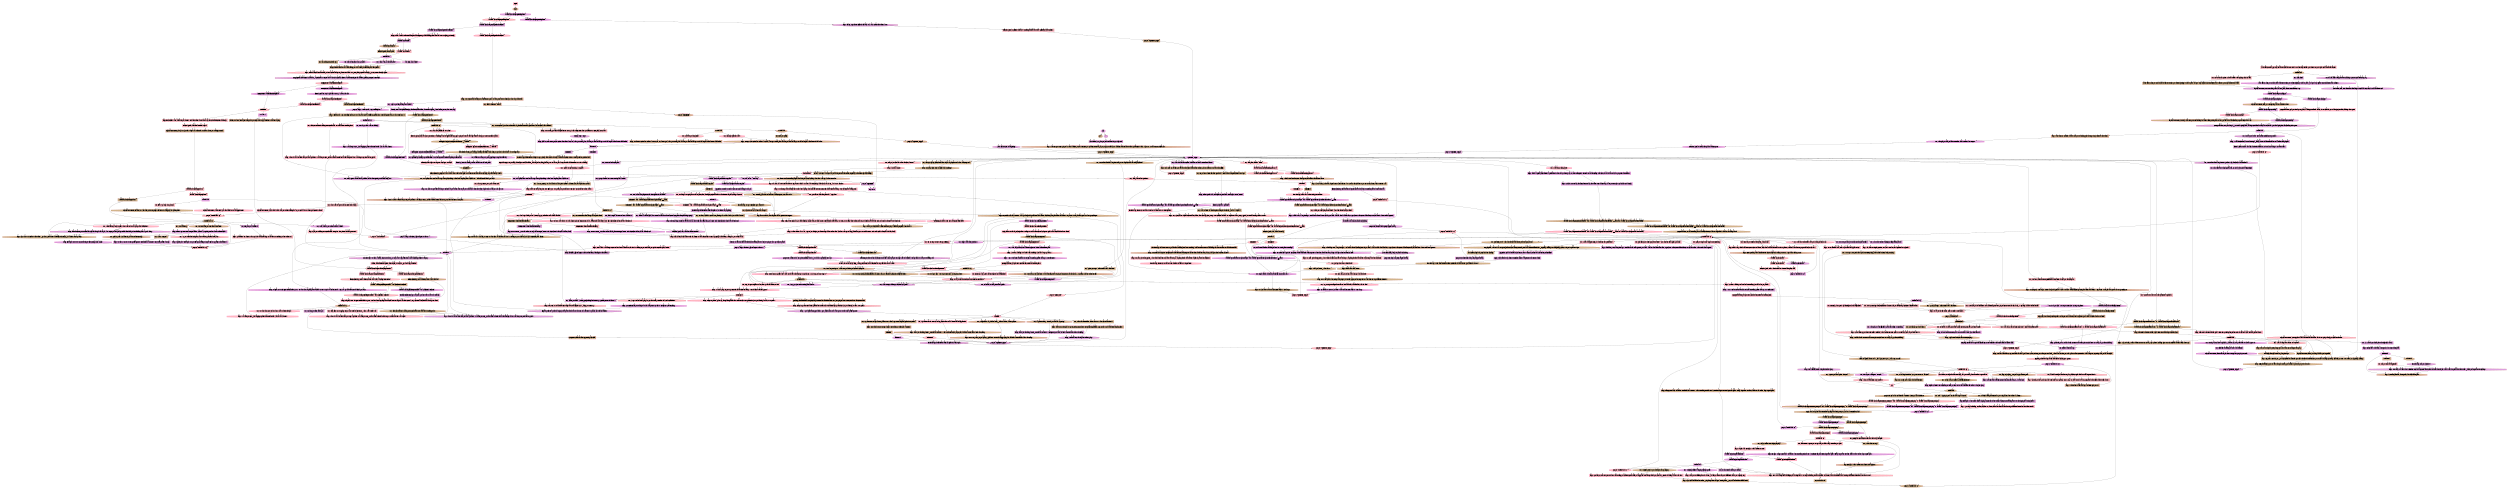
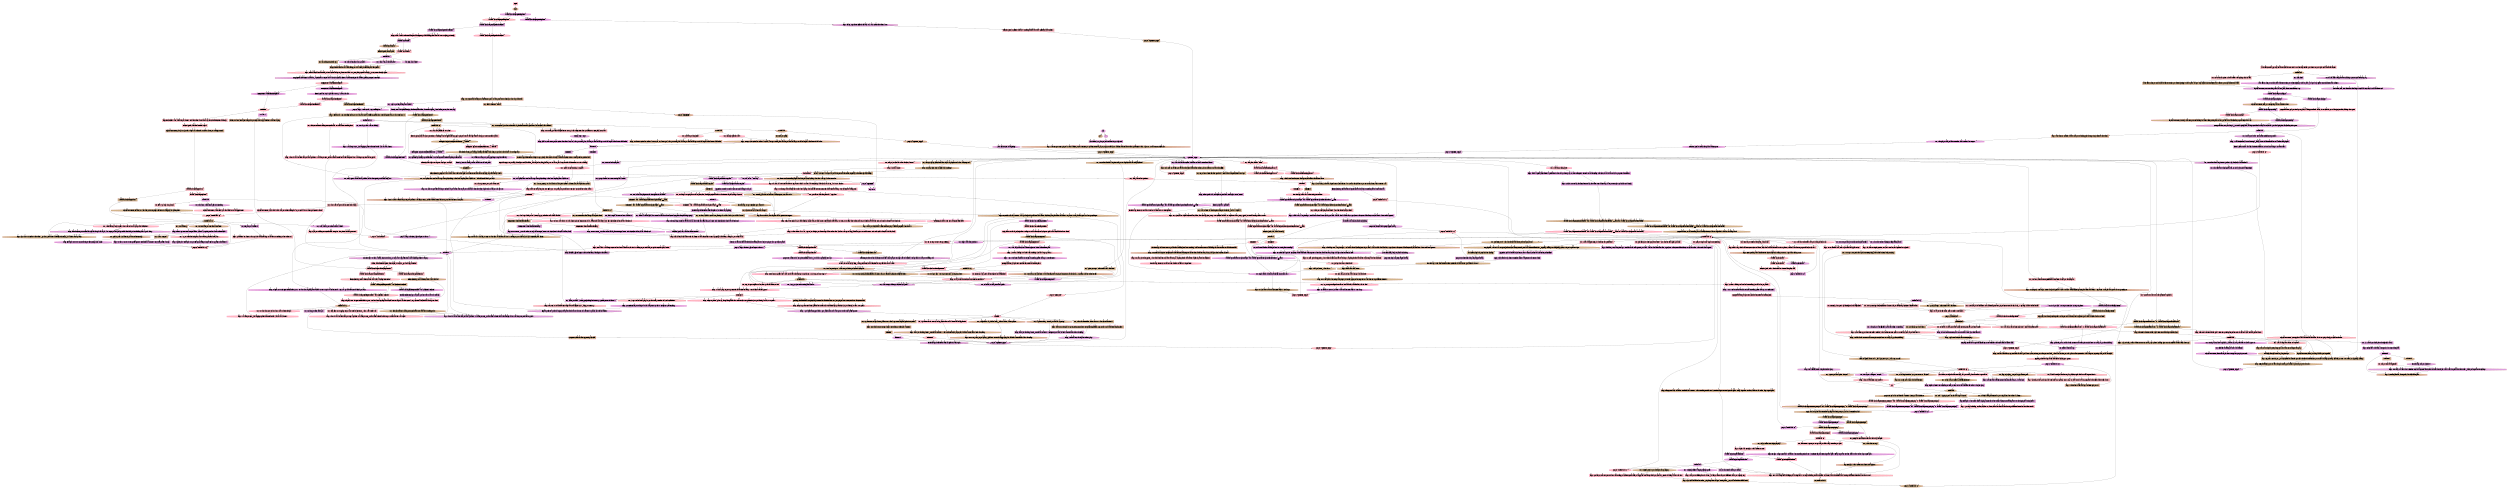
none -> (209, 205)
(1820, 481) -> (1820, 481)
